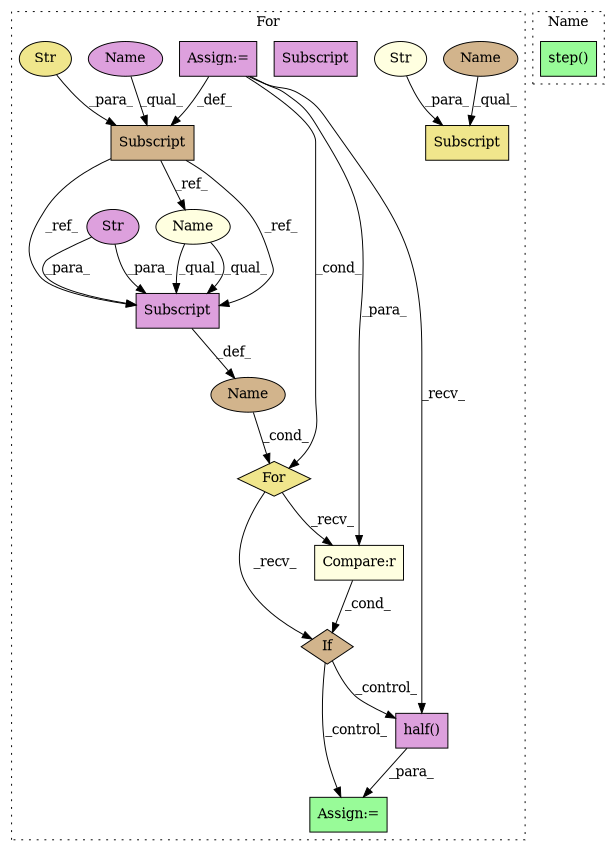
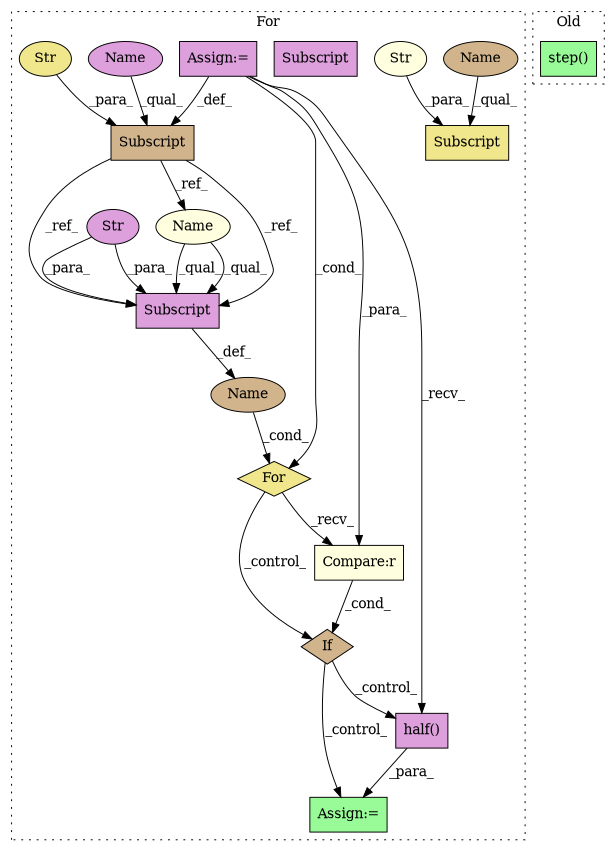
(569, 23) -> (569, 23)
(275, 563) -> (275, 563)
